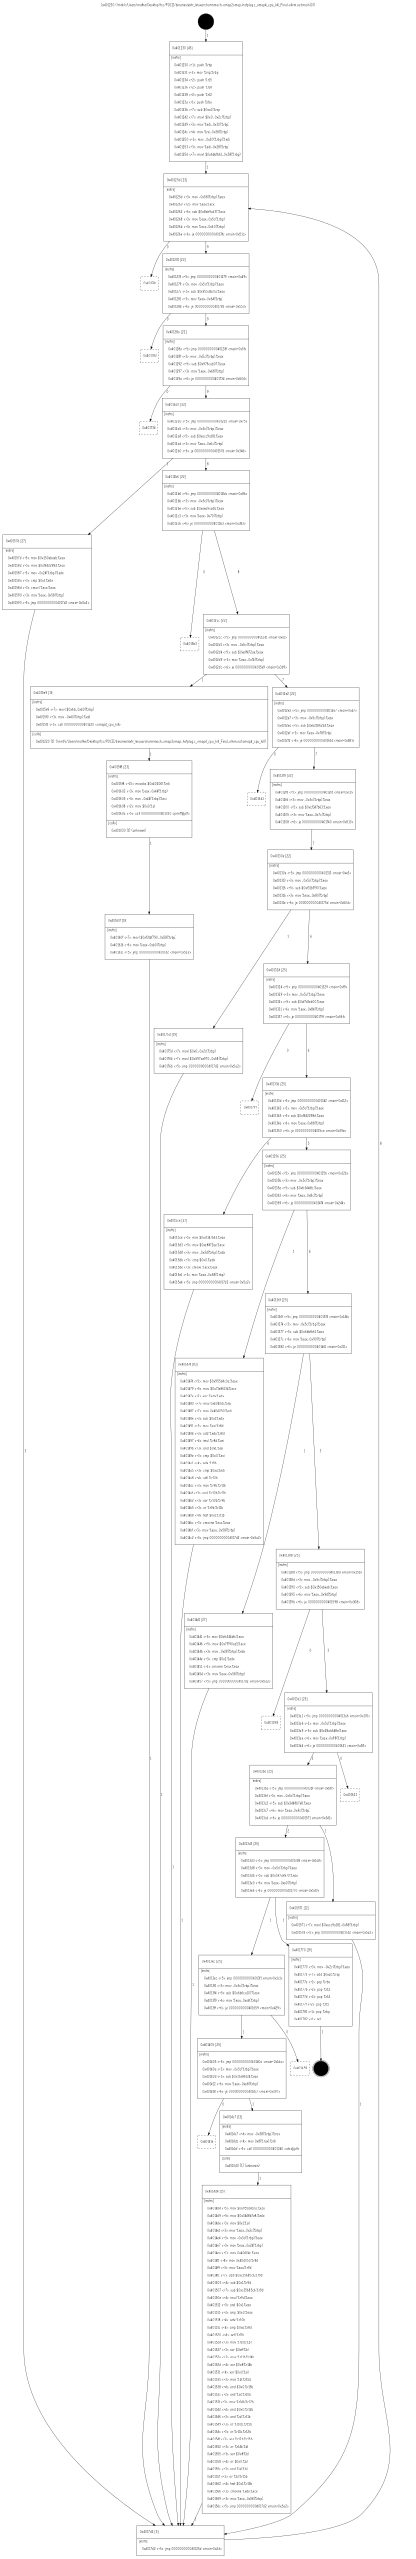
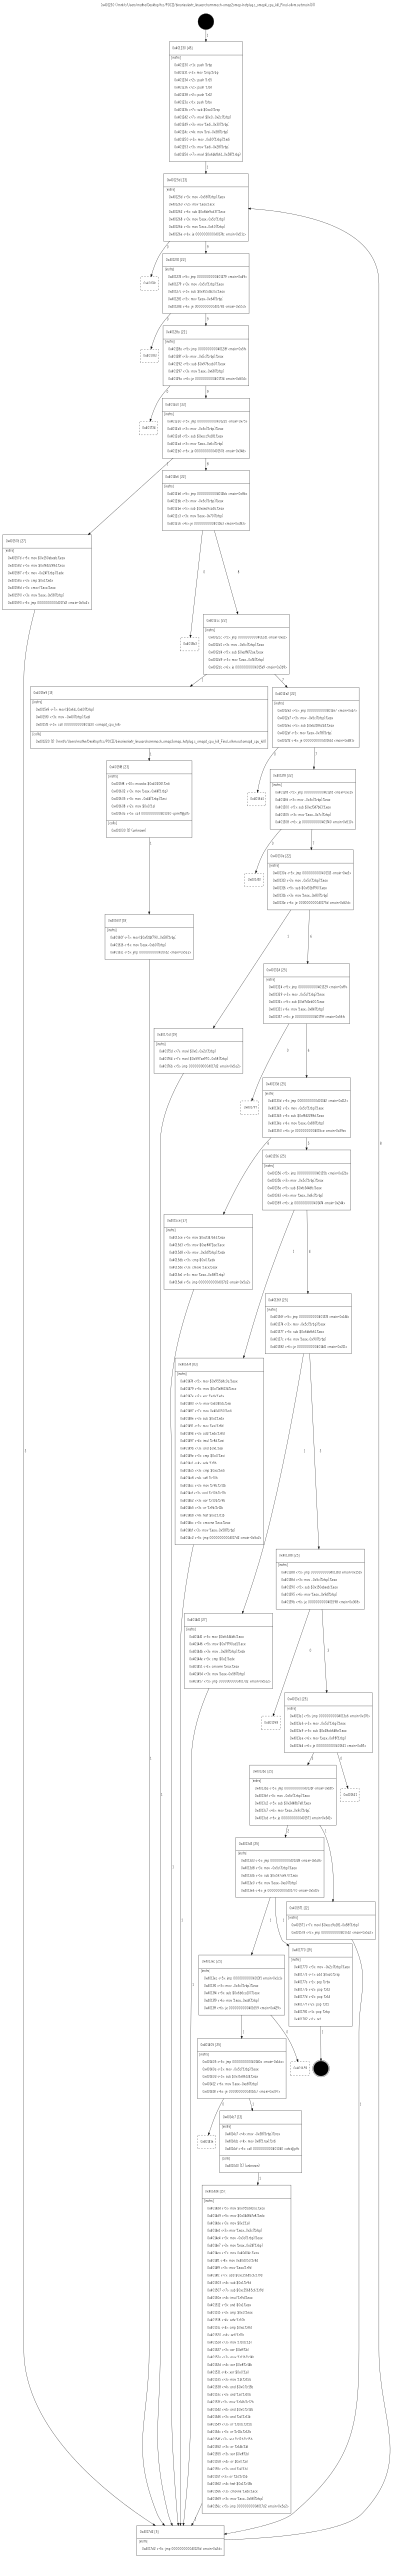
none -> (254, 880)
